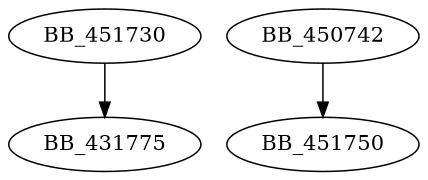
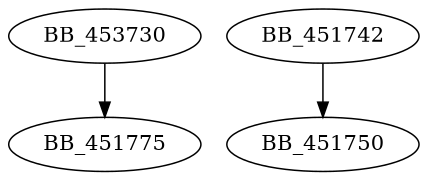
(105, 36) -> (105, 36)
(323, 36) -> (323, 36)
(105, 144) -> (105, 144)
